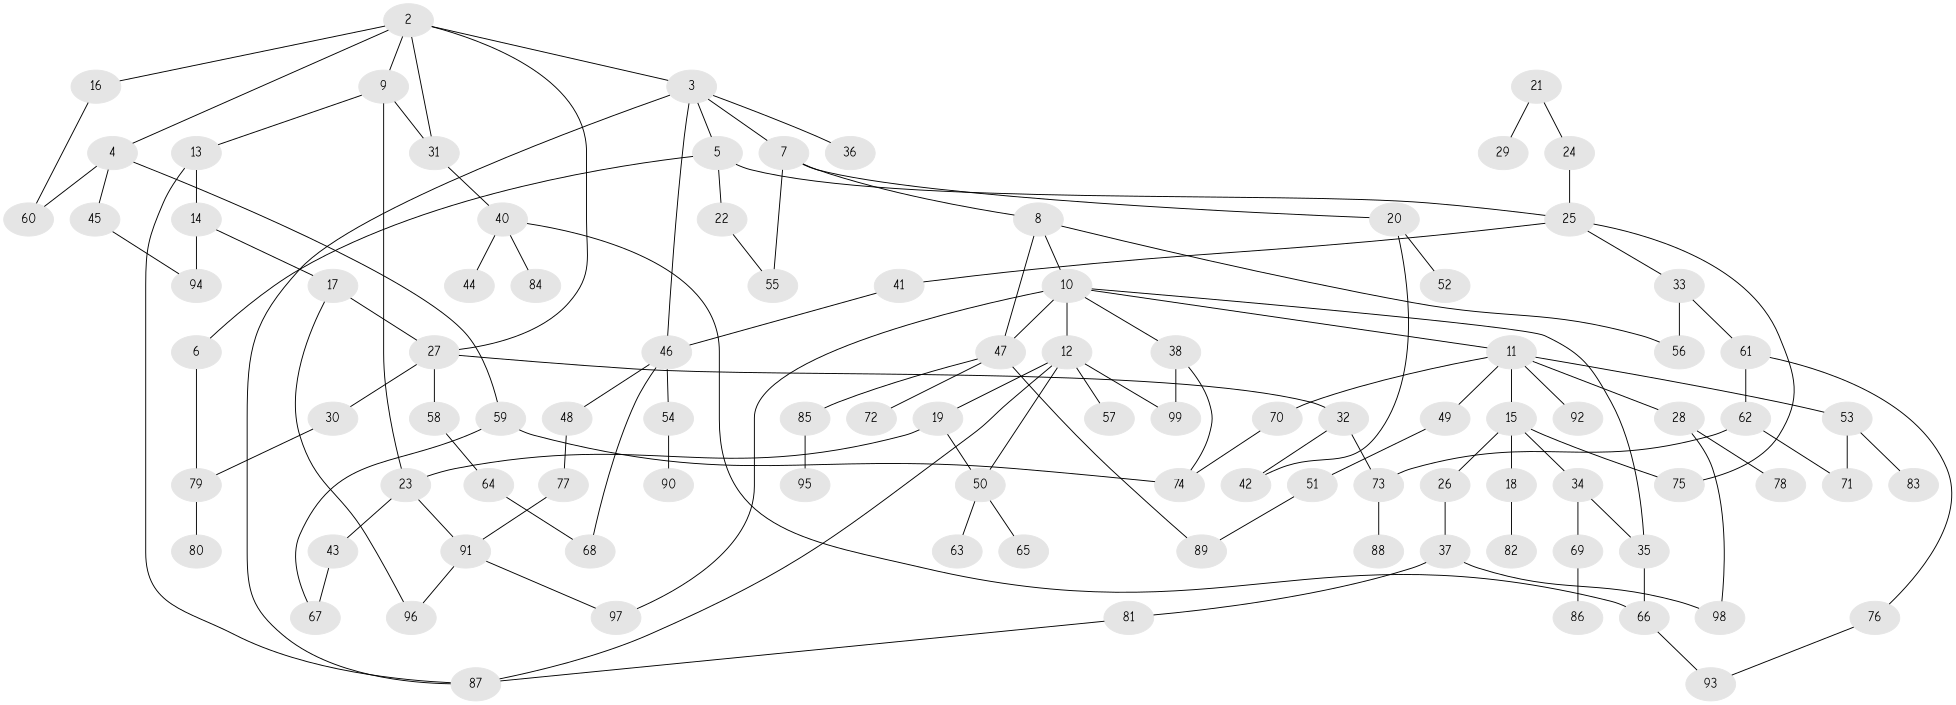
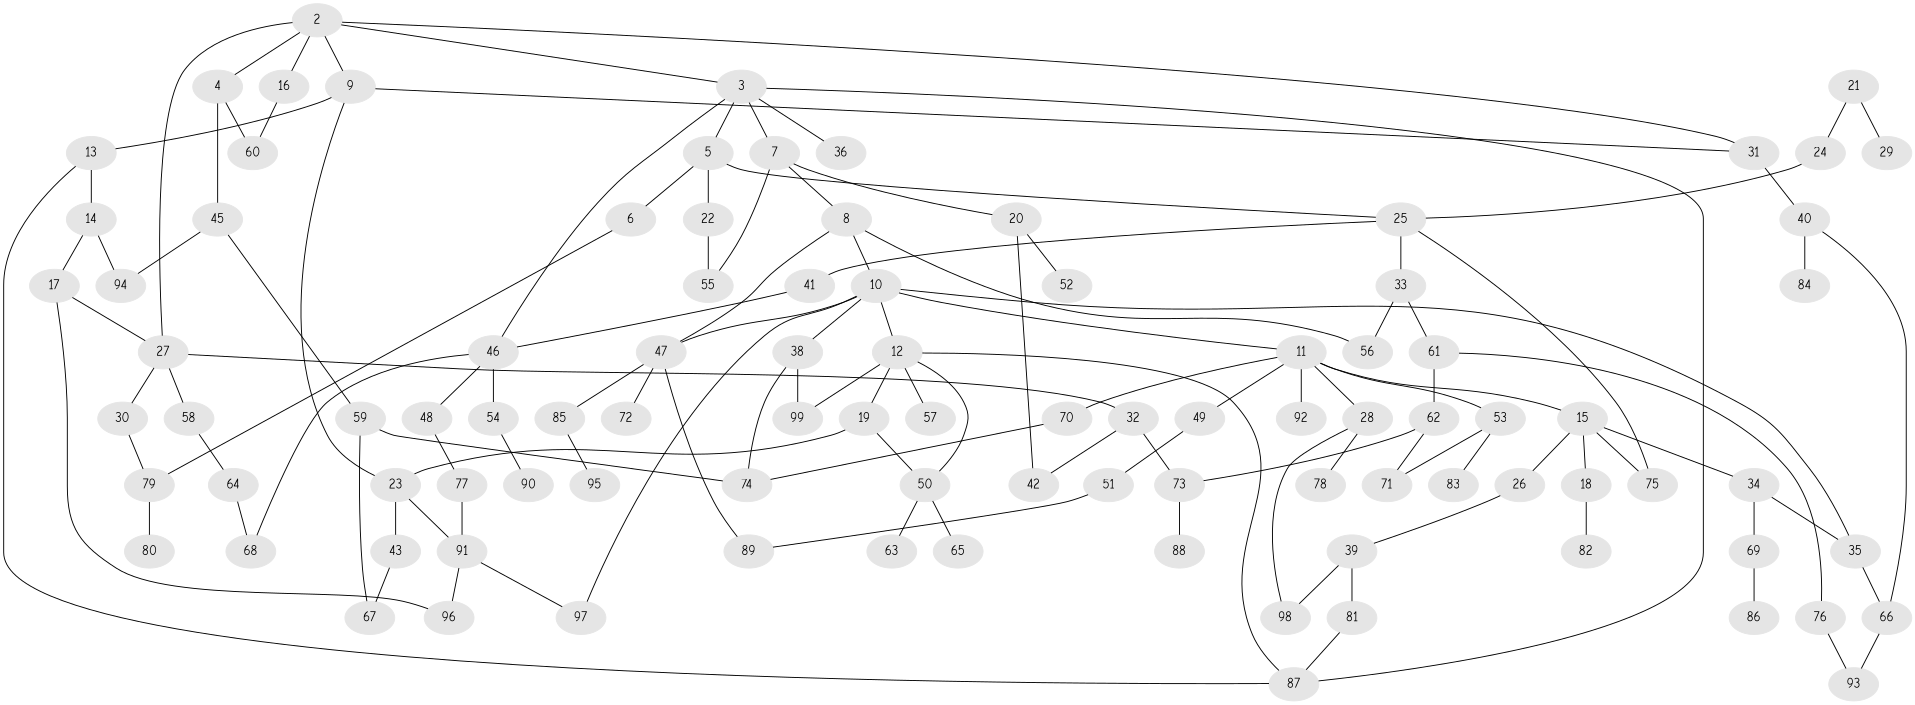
(350, 258) -> (289, 319)
(469, 286) -> none
(1445, 551) -> (1352, 551)
